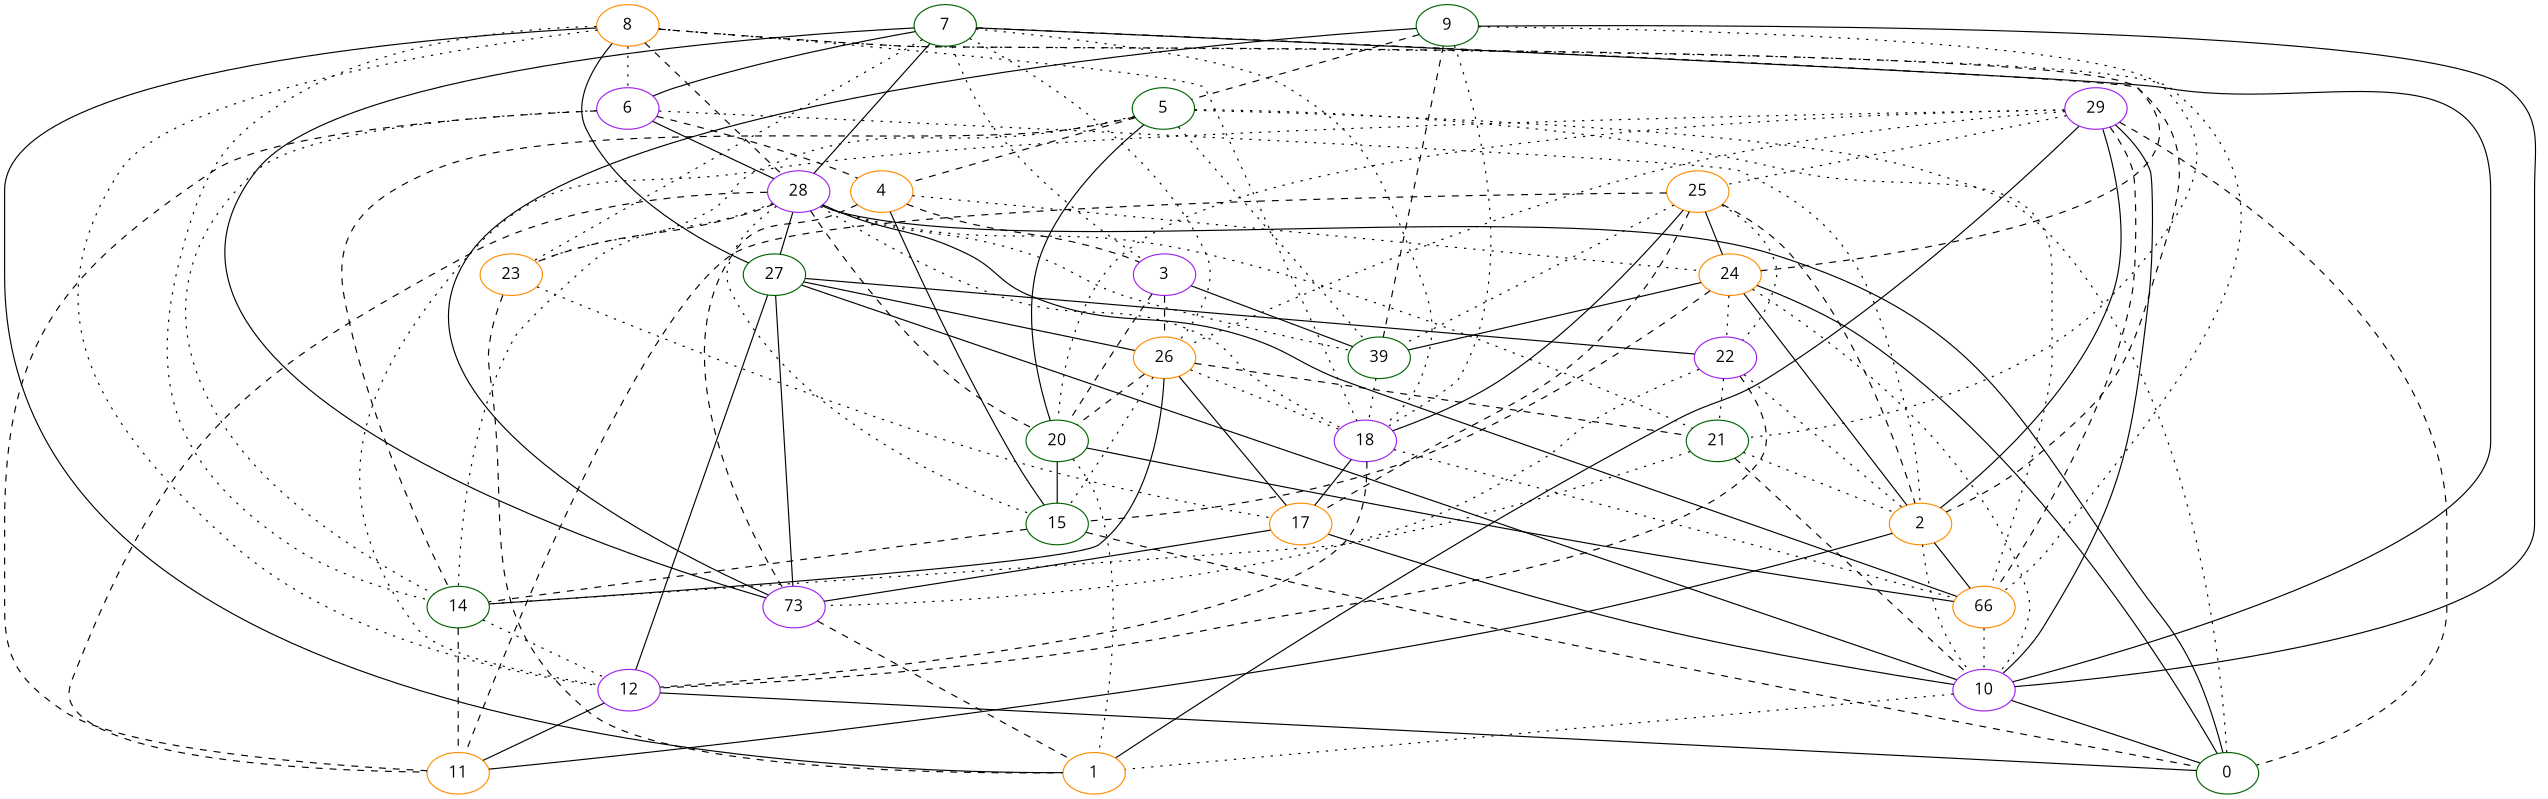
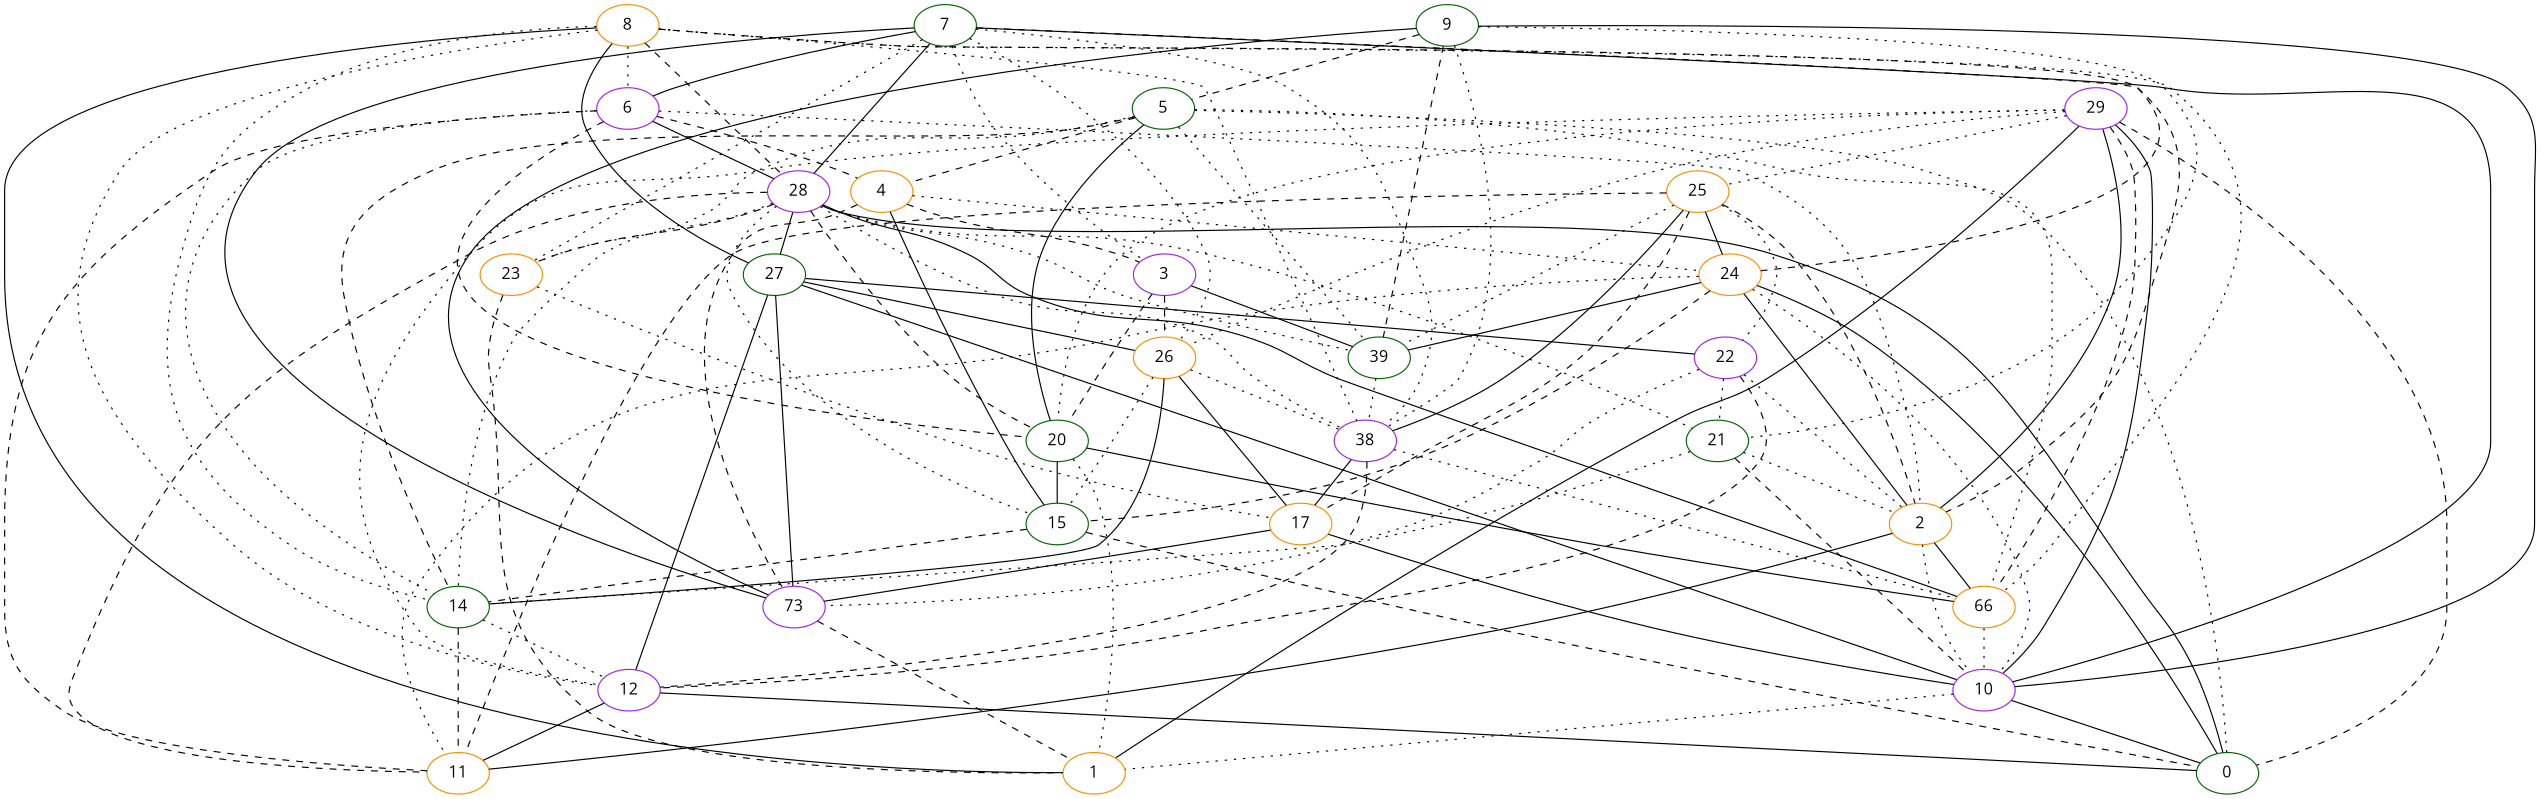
(1728, 316) -> (974, 361)
(1404, 394) -> none
(1111, 399) -> (619, 368)
(1365, 441) -> (1365, 441)
